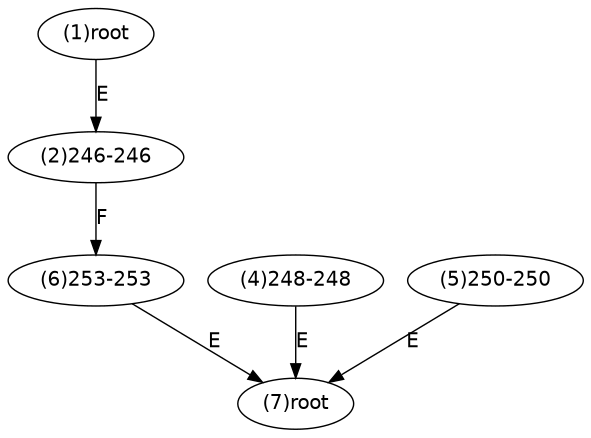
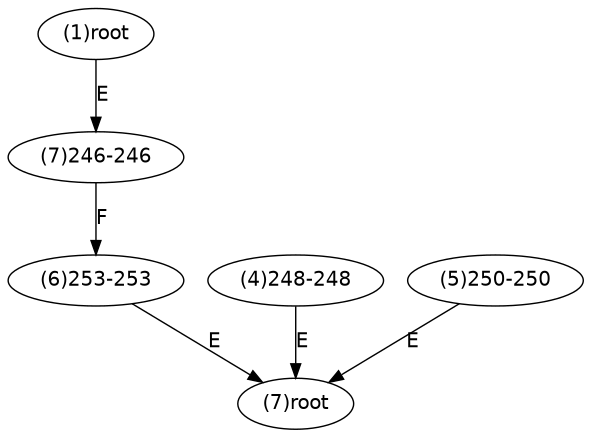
(96, 157) -> (96, 157)
